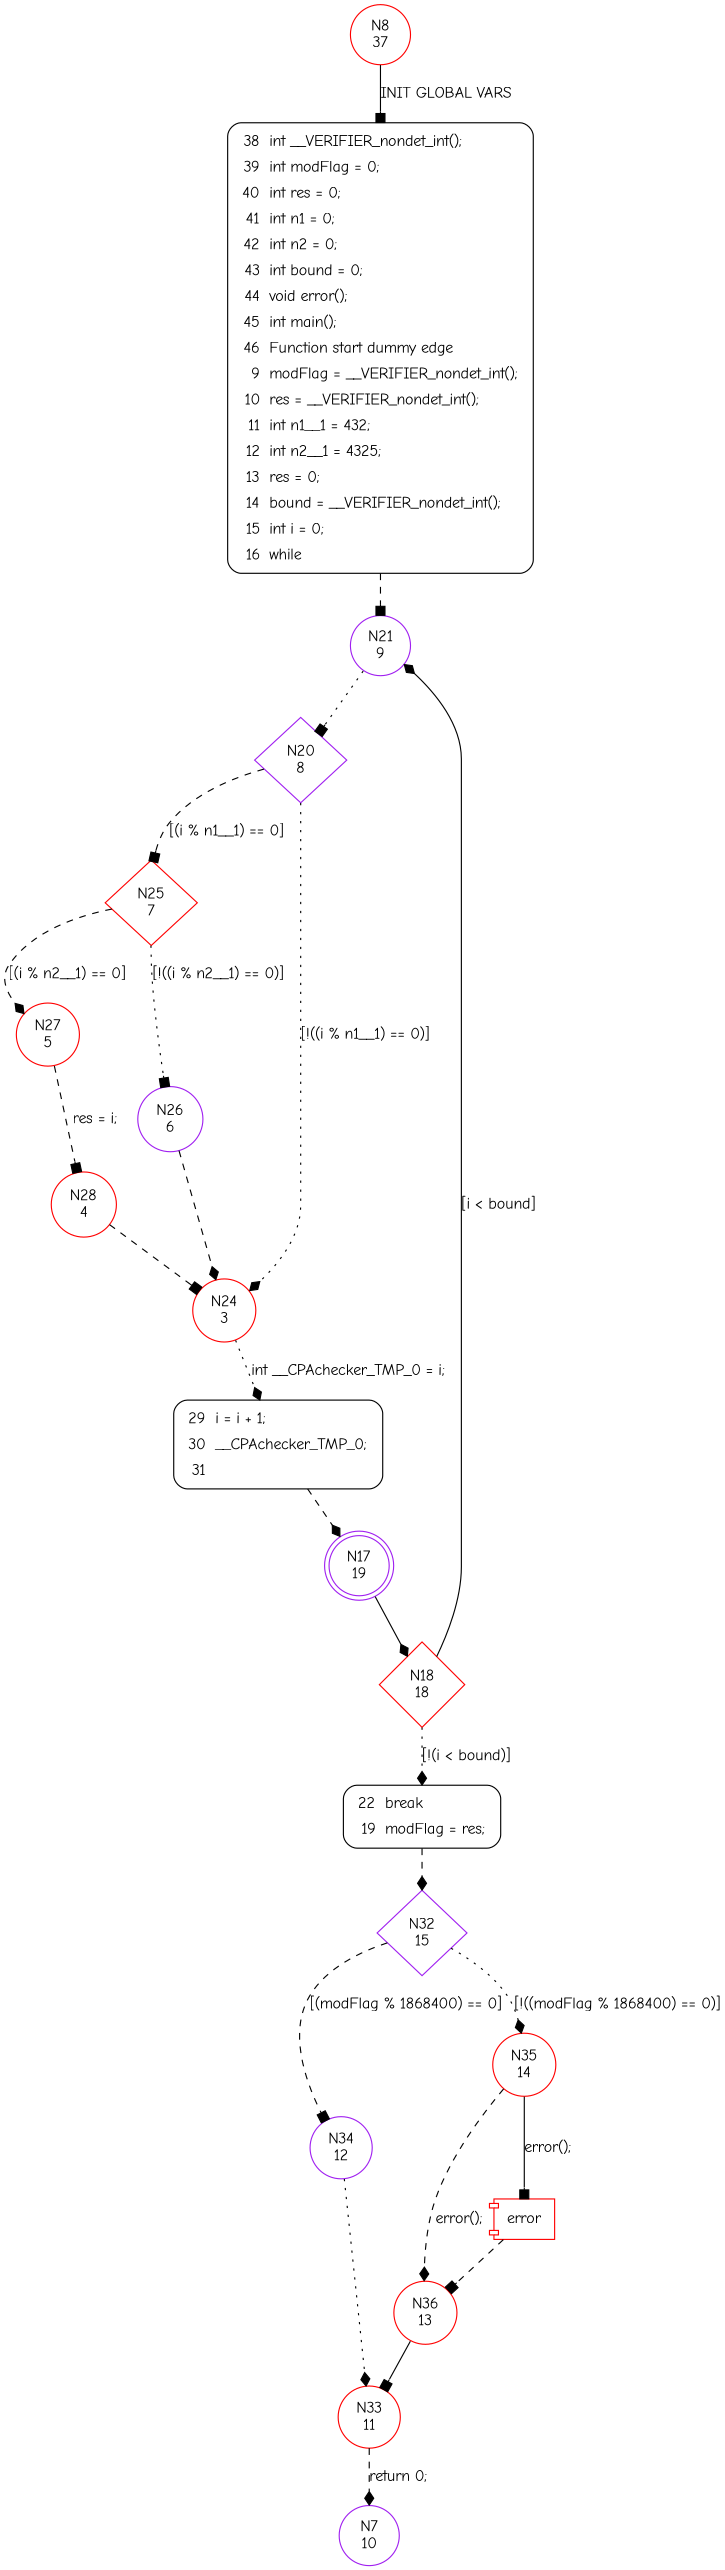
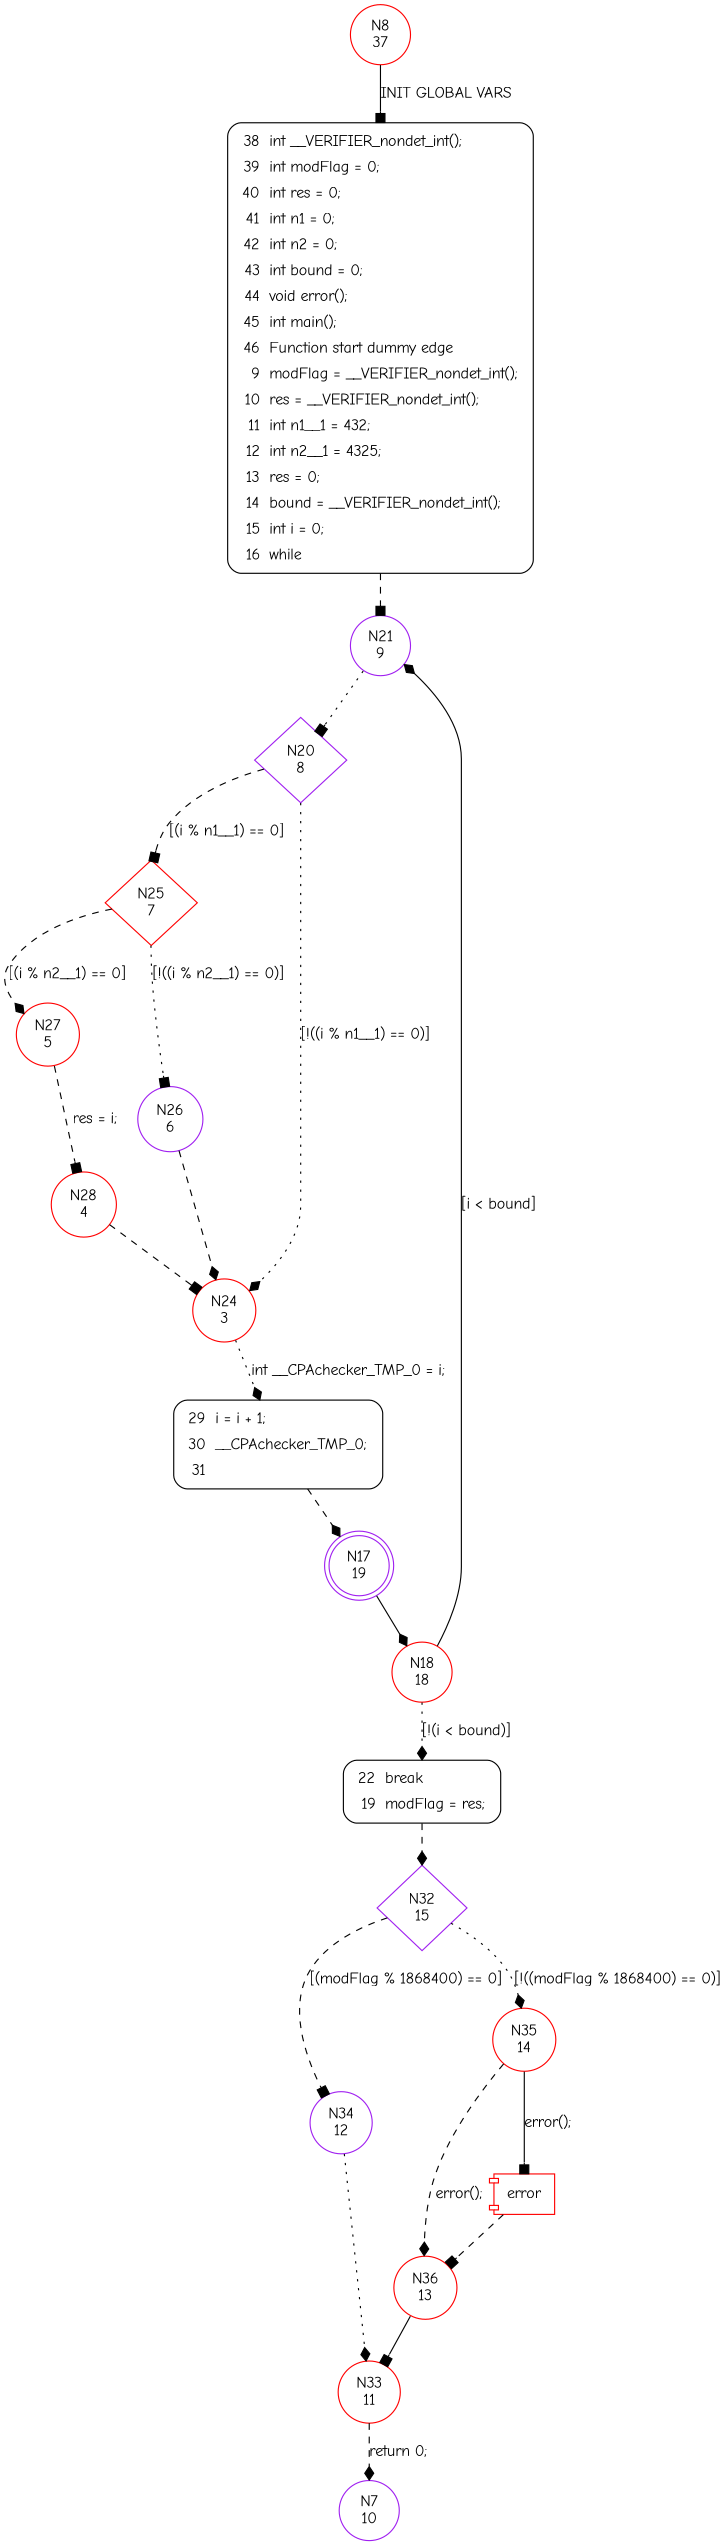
(422, 1685) -> (422, 1672)
